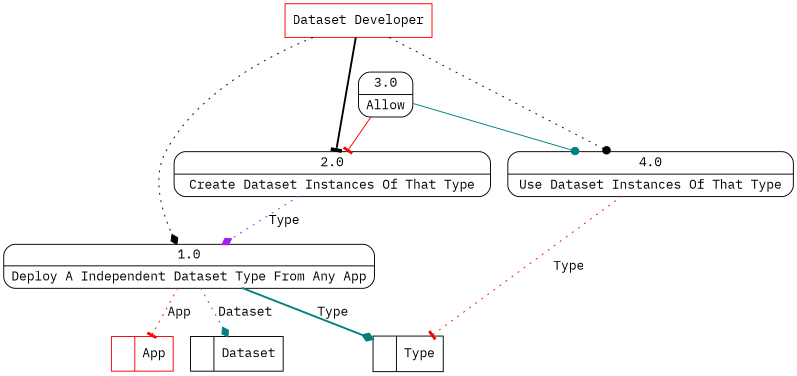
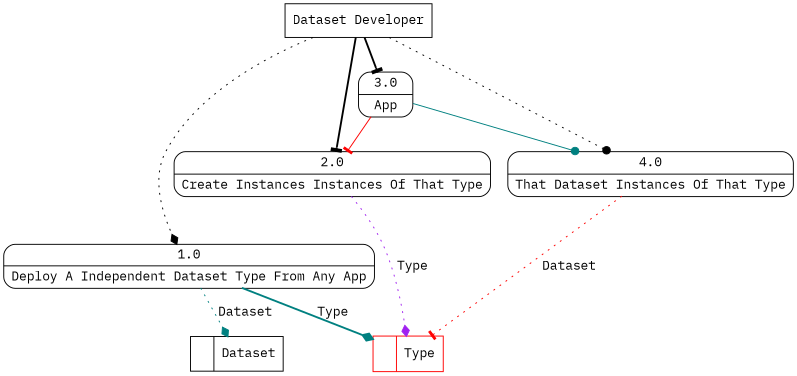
(359, 21) -> (359, 21)
none -> (370, 53)
(386, 105) -> (386, 105)
(332, 185) -> (332, 185)
(651, 185) -> (651, 185)
(265, 217) -> (388, 257)
(569, 266) -> (569, 266)
(142, 354) -> none
(408, 354) -> (408, 354)
